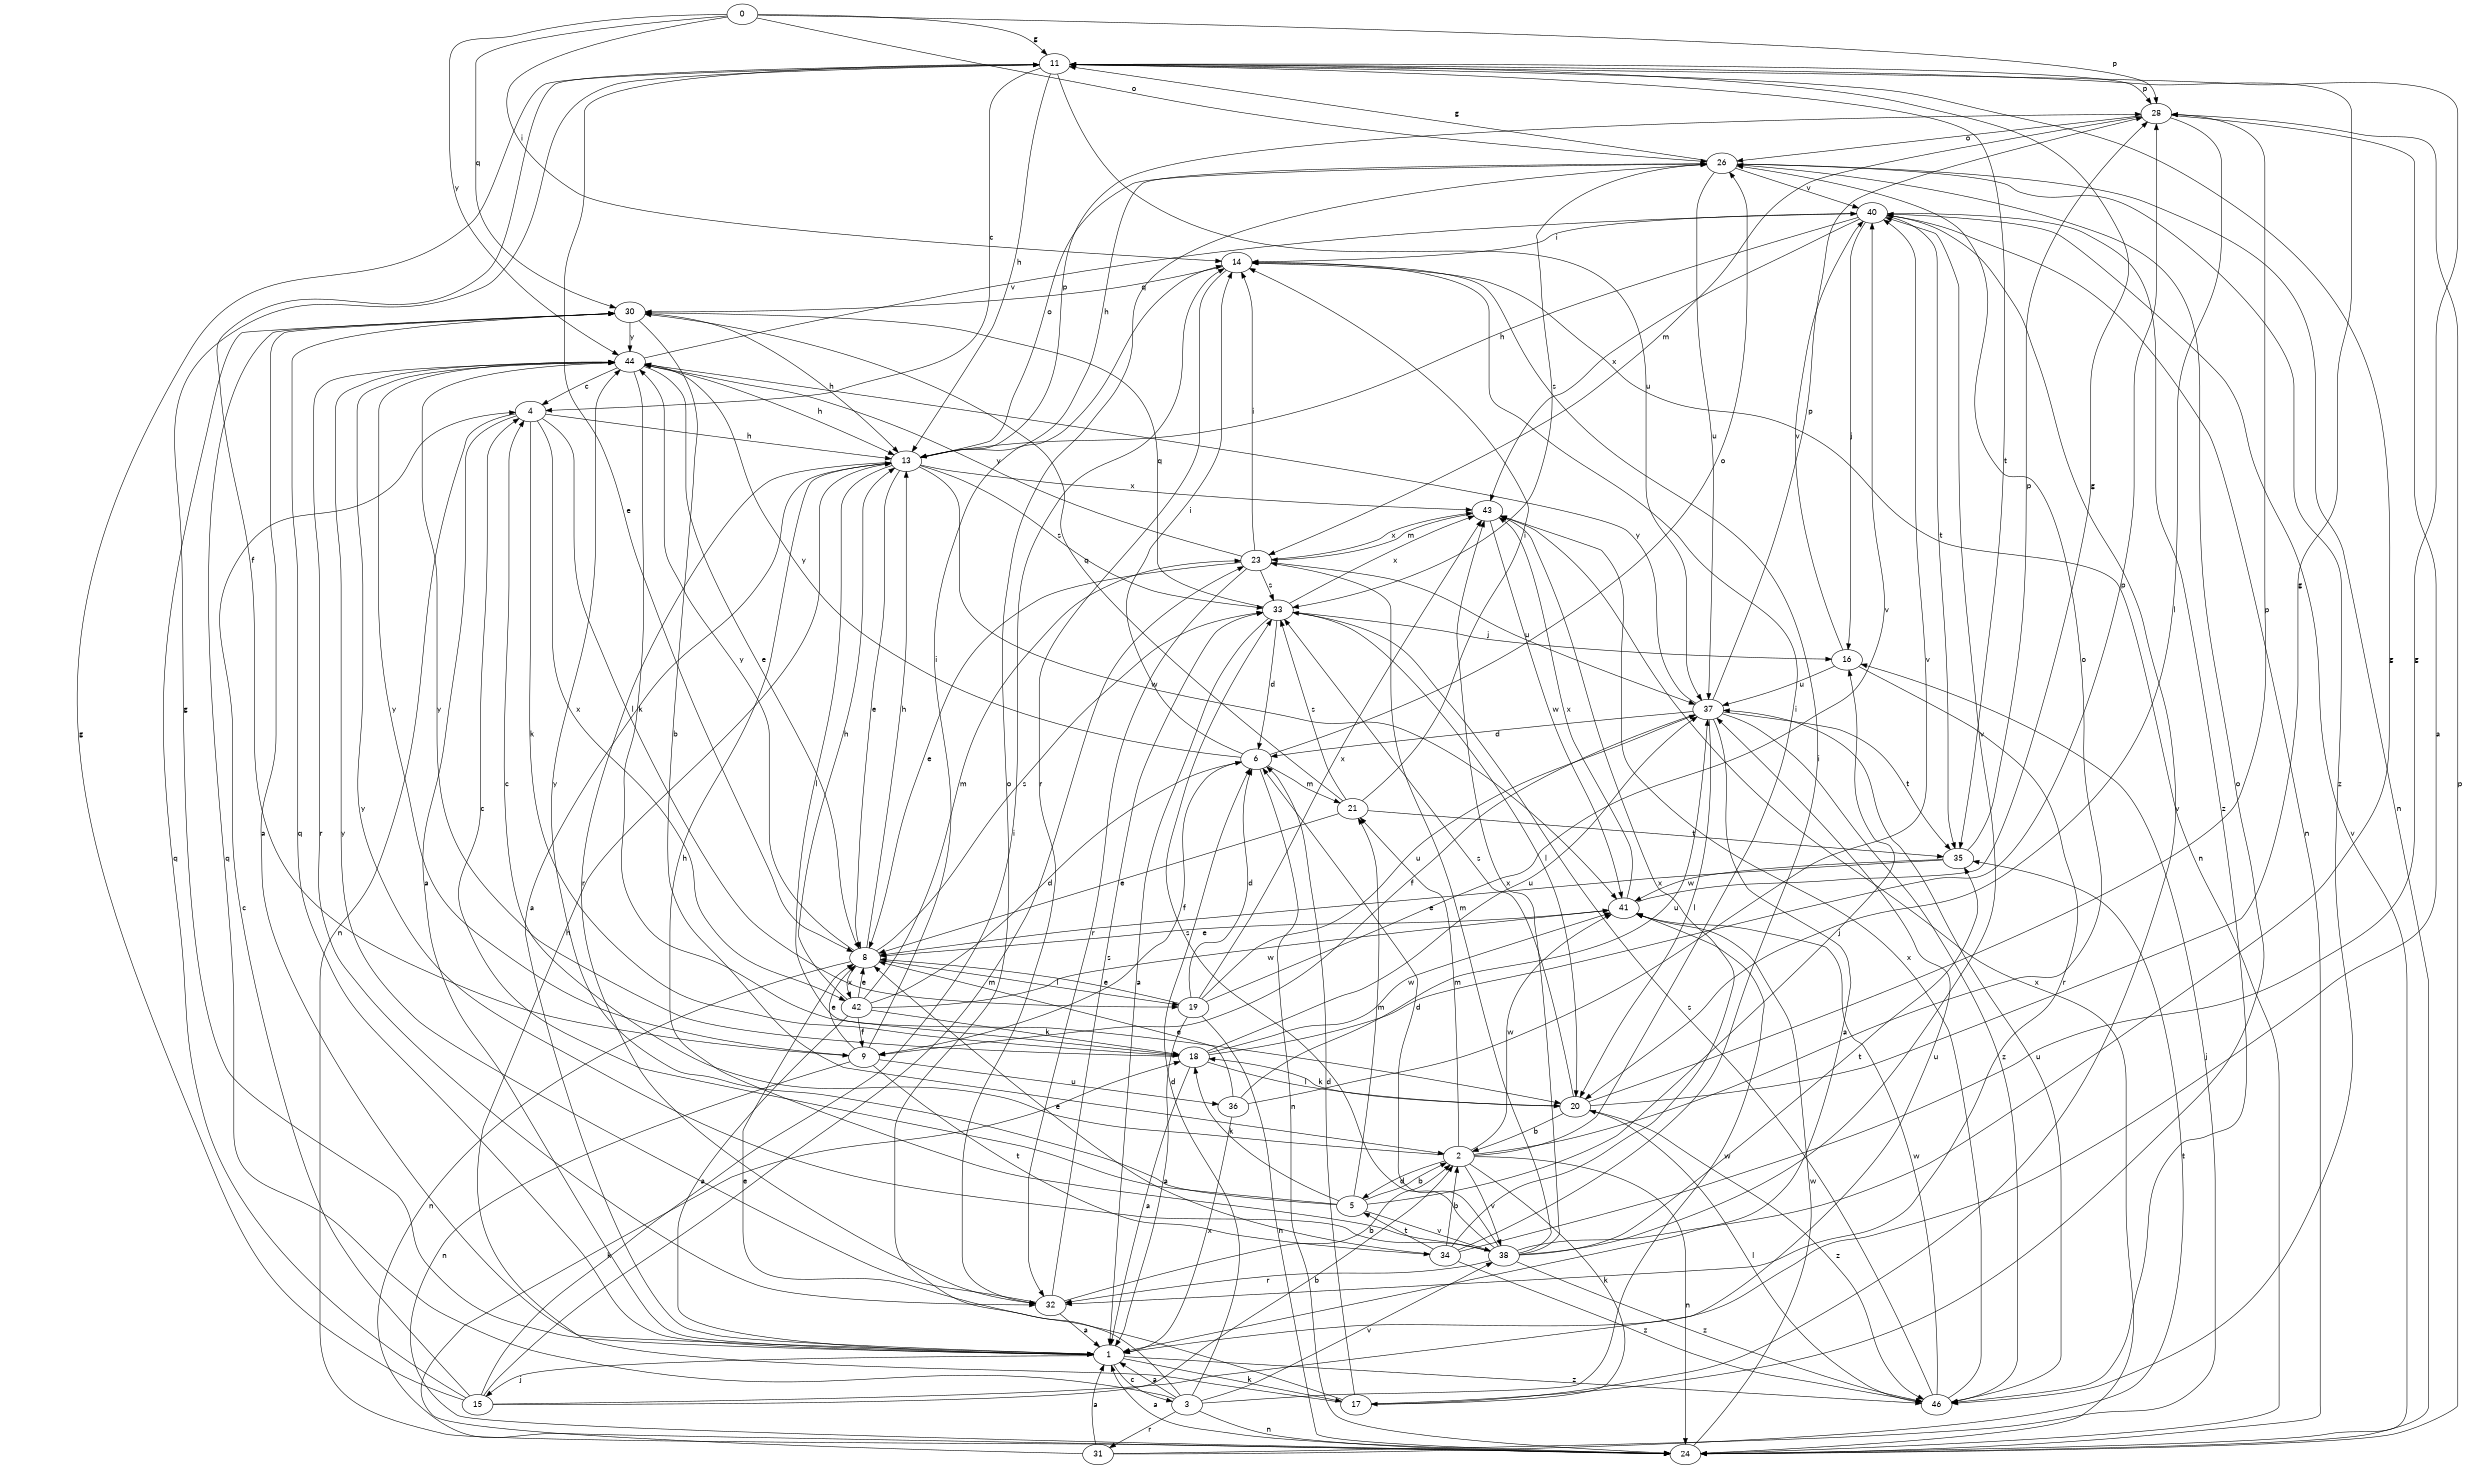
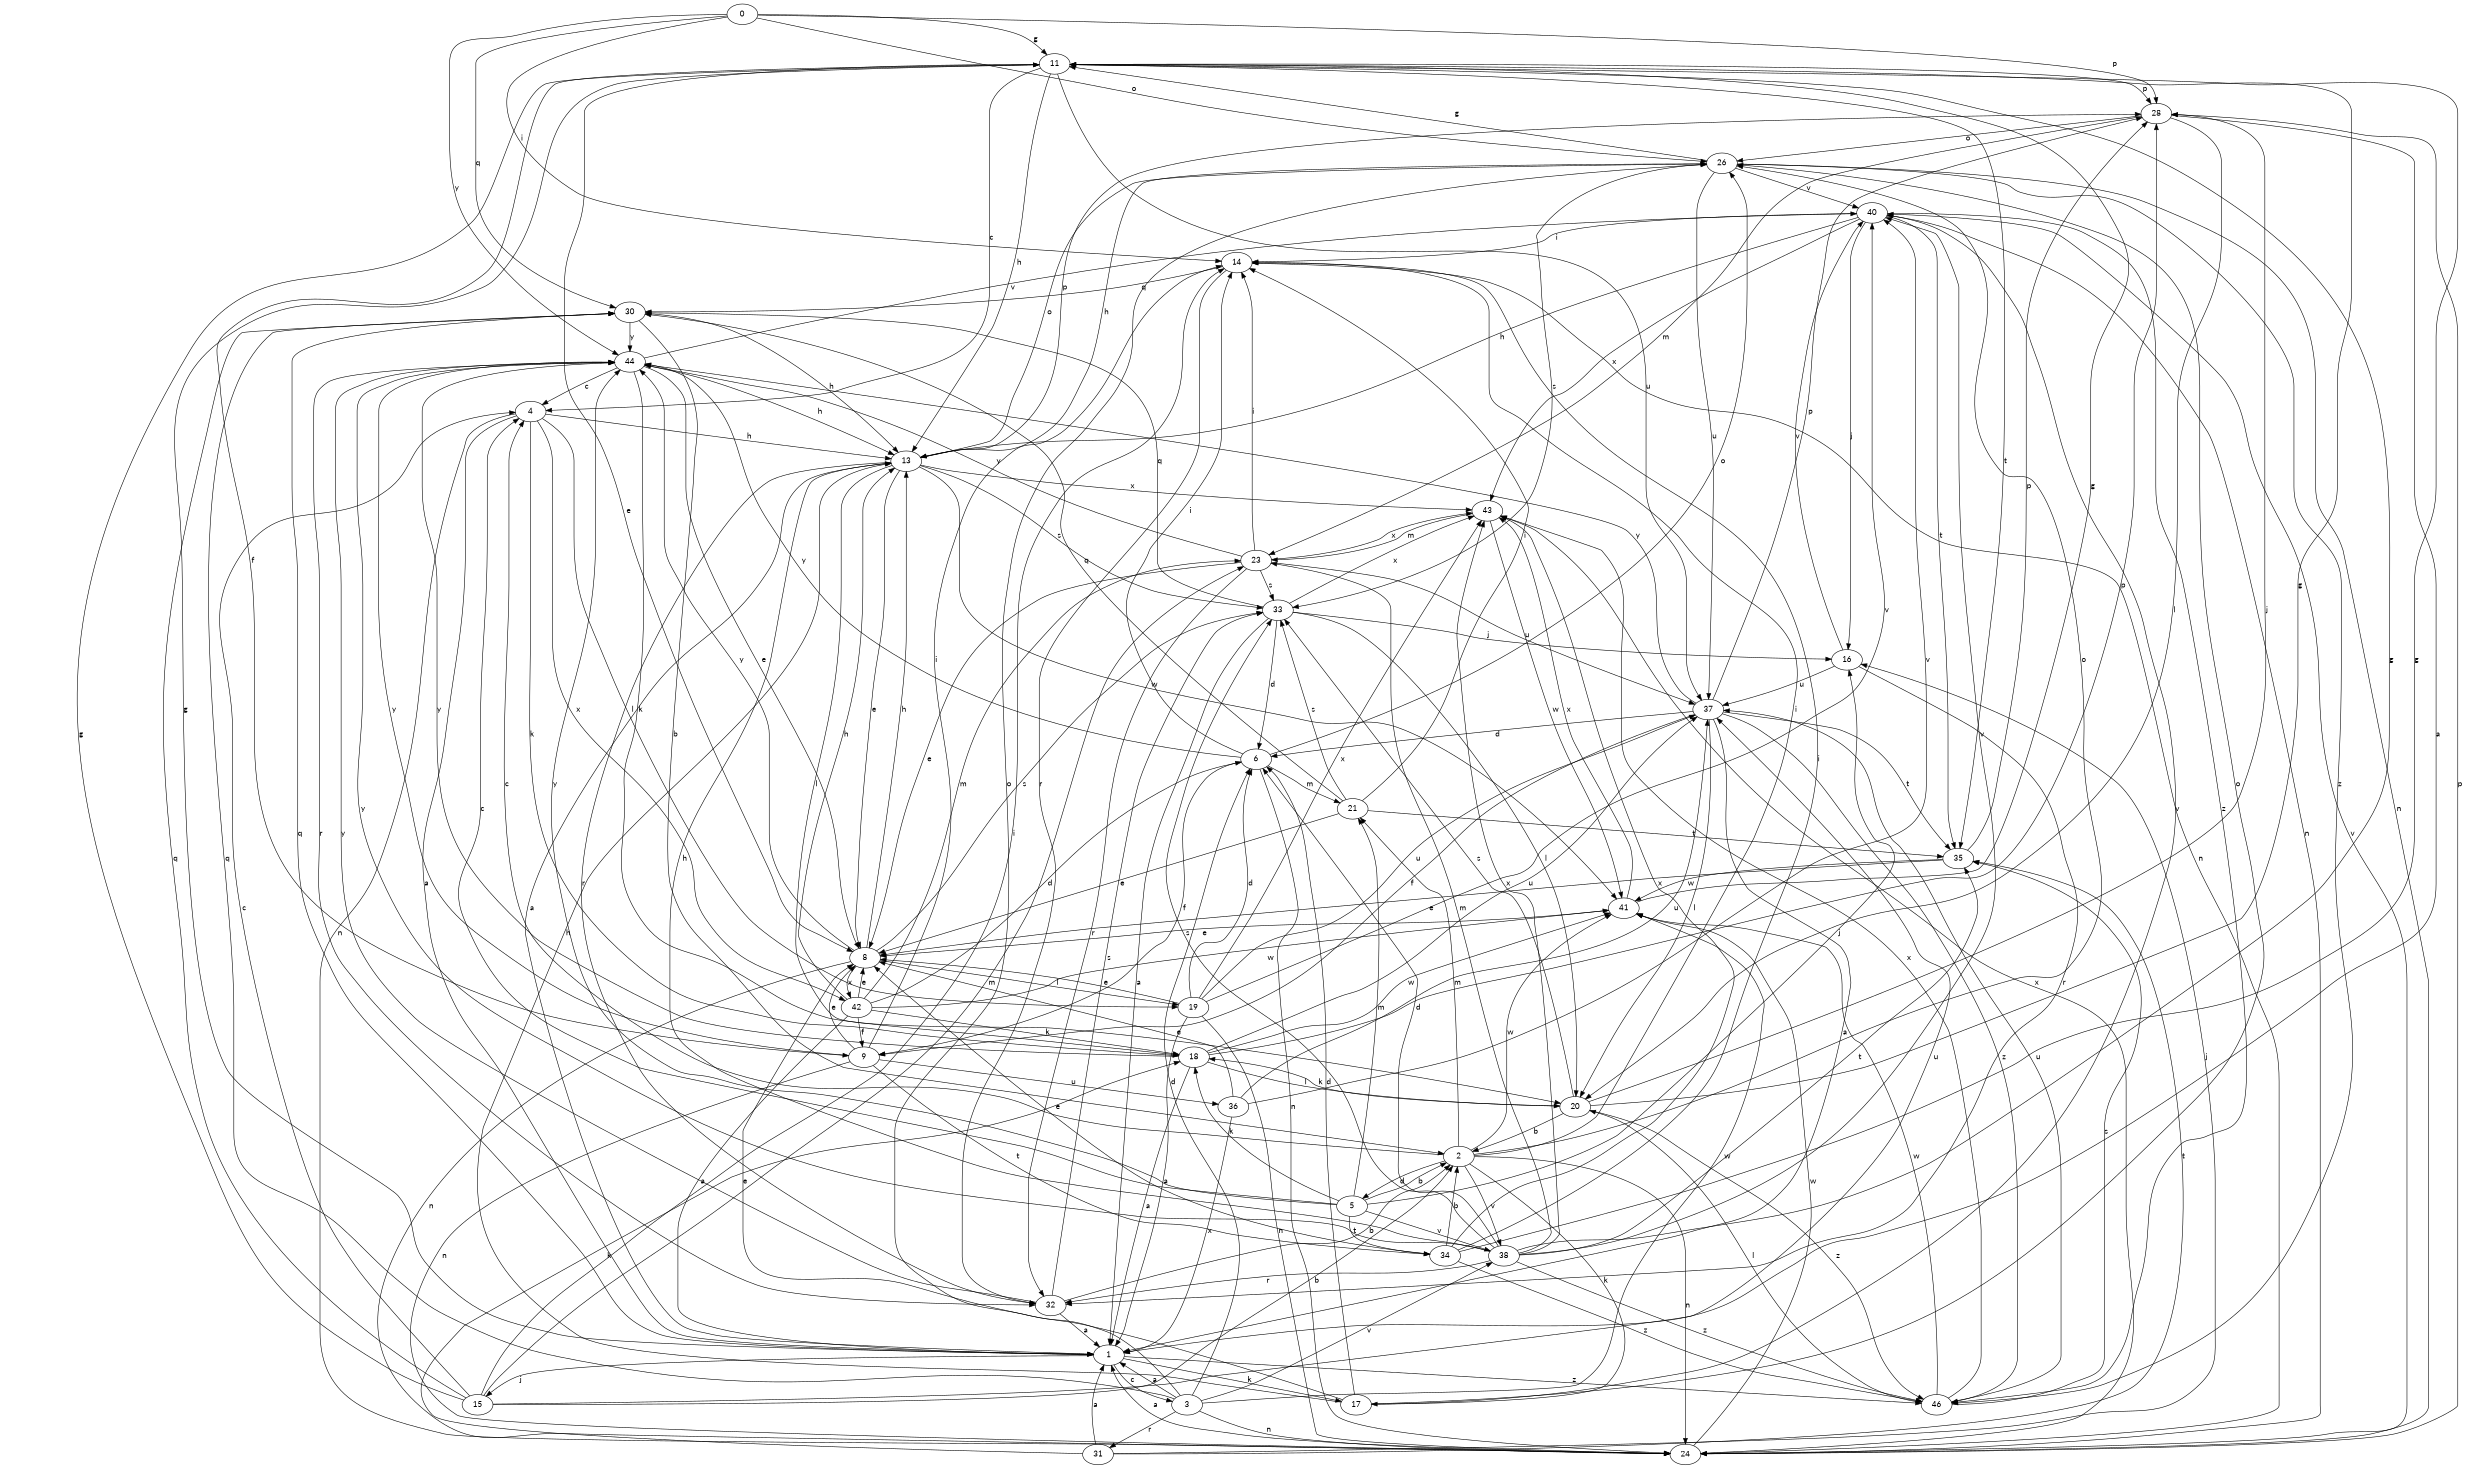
(2267, 610) -> (2267, 610)
(288, 972) -> none
(1663, 991) -> (2104, 1144)
(1393, 1228) -> (1360, 1240)
